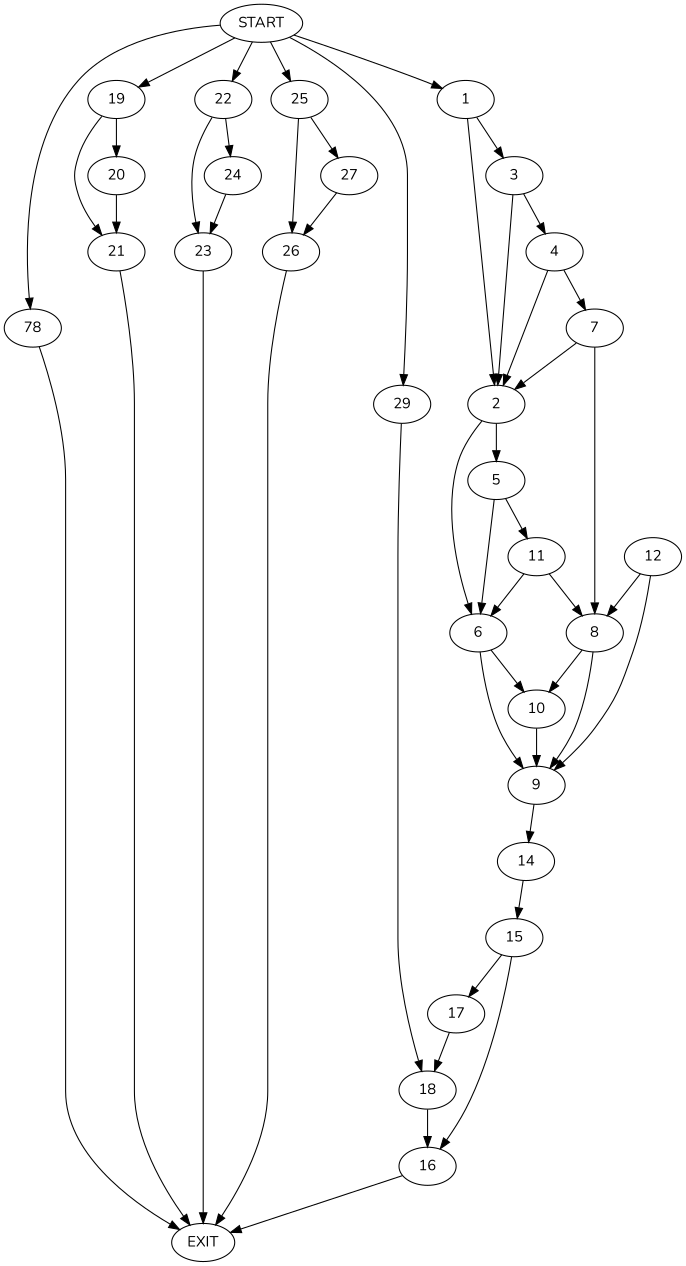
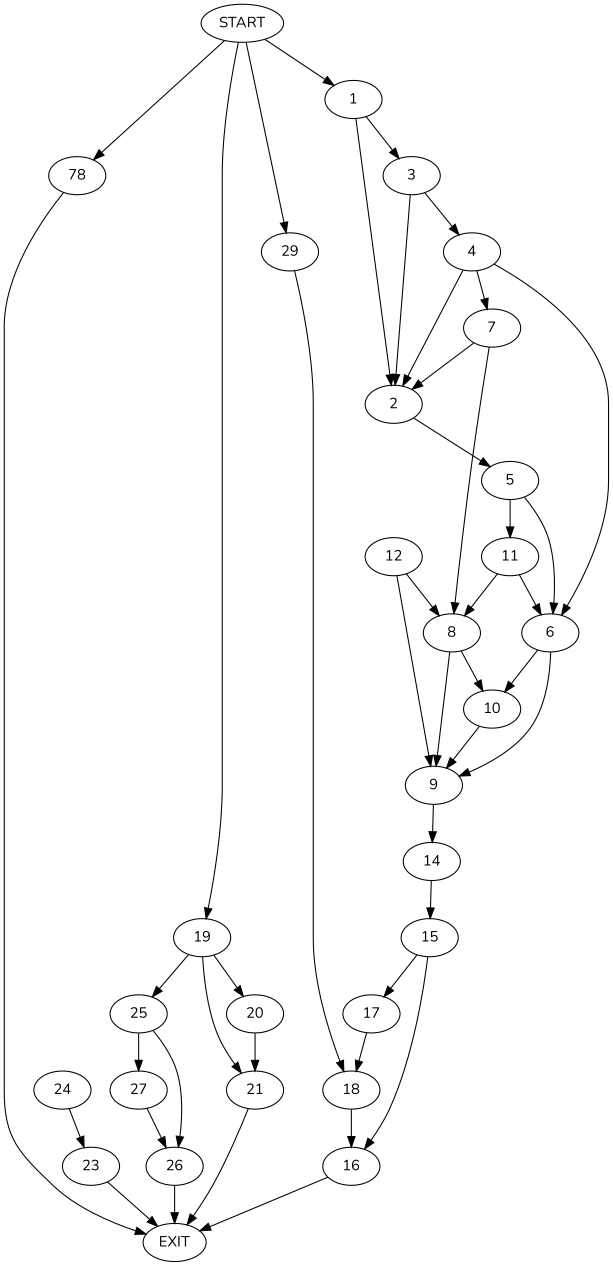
(278, 57) -> (174, 972)
(223, 99) -> none
(452, 510) -> (609, 415)
